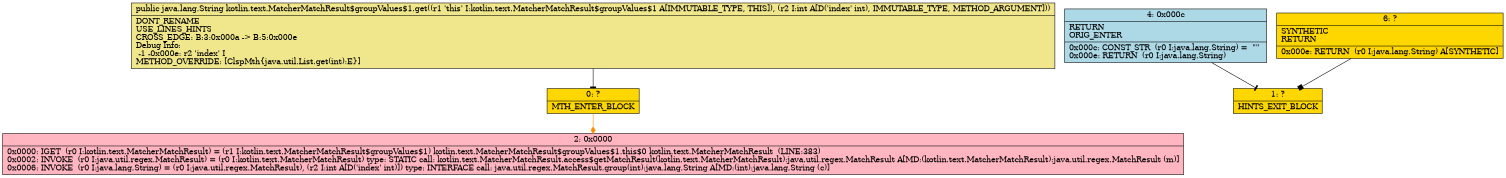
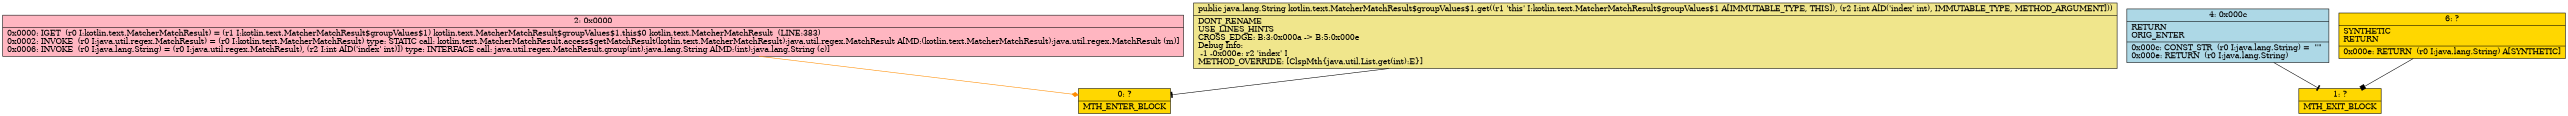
(1278, 107) -> (2340, 107)
(593, 120) -> (915, 75)
